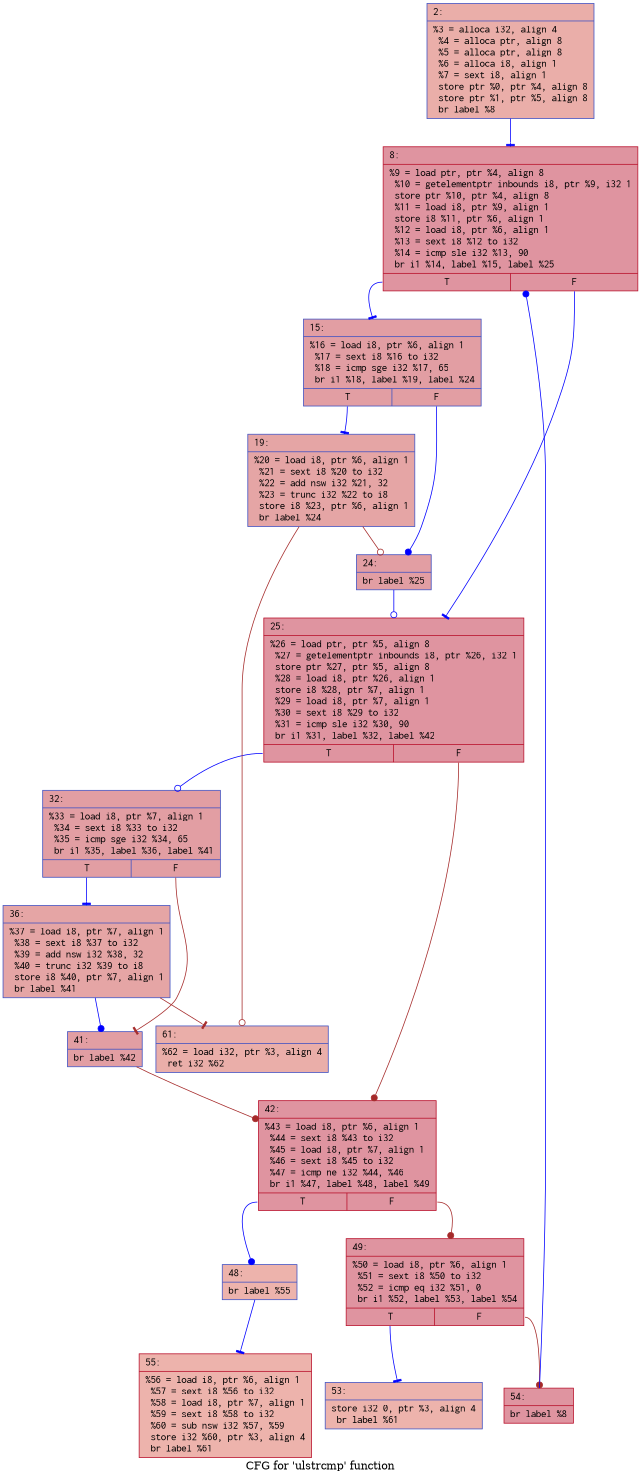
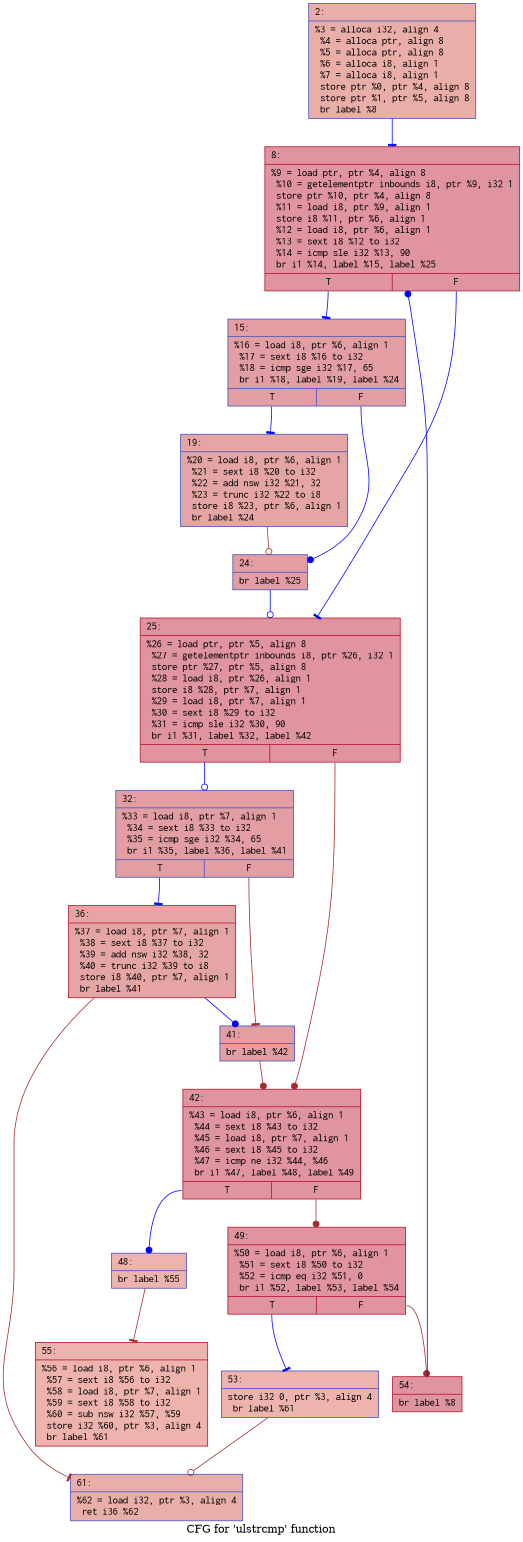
(490, 75) -> (377, 75)
(242, 767) -> (231, 1444)
(87, 952) -> (152, 952)
(193, 1063) -> (108, 1512)
(248, 1325) -> (140, 1313)
